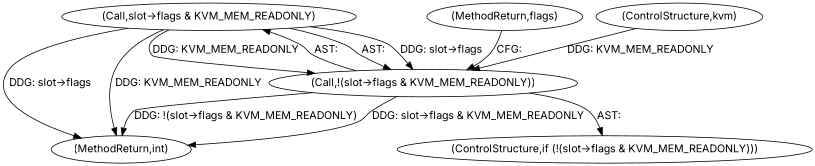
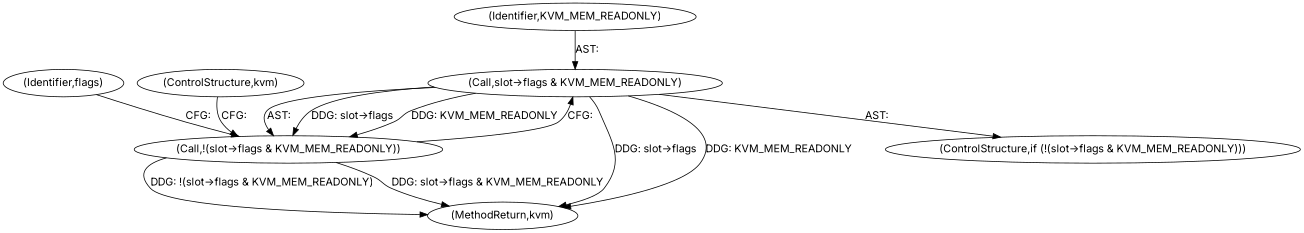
(505, 17) -> (64, 83)
none -> (575, 17)
(328, 50) -> (582, 116)
(641, 50) -> (235, 116)
(570, 102) -> (826, 115)
(121, 149) -> (503, 216)
